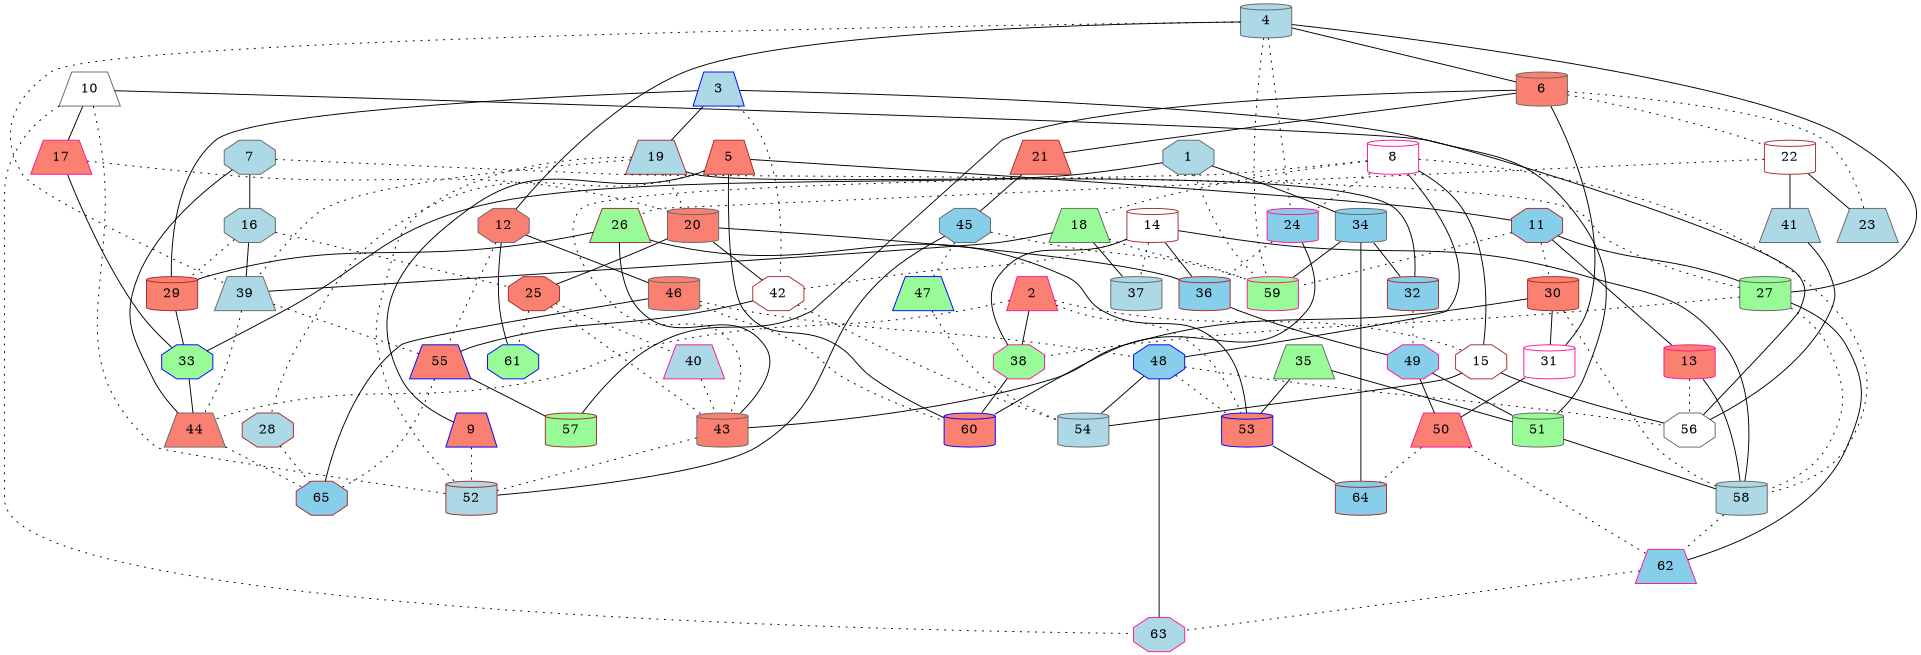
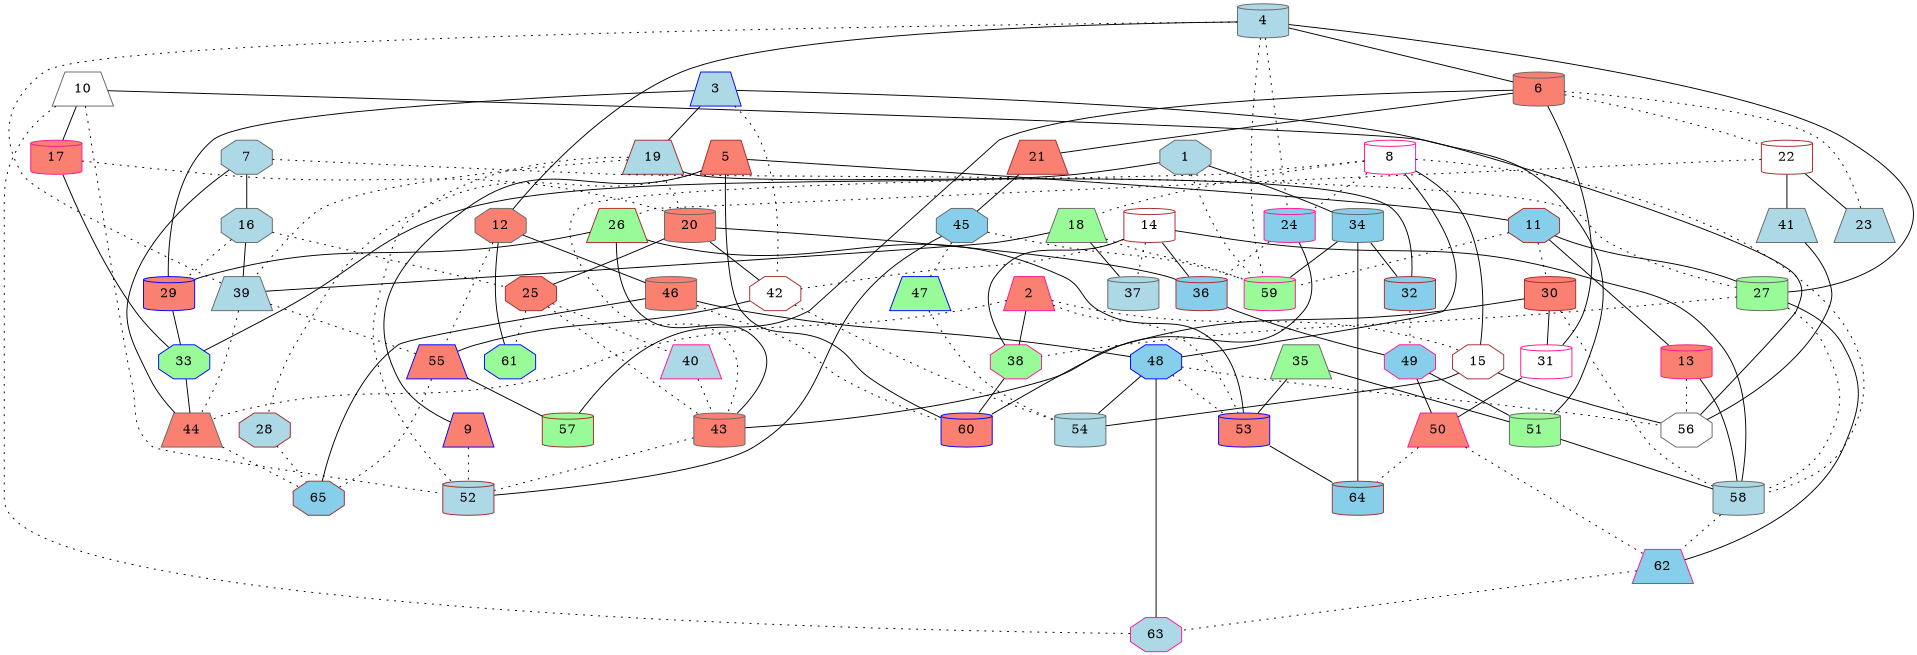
(61, 157) -> (56, 157)
(172, 294) -> (169, 294)
(916, 331) -> (913, 331)
